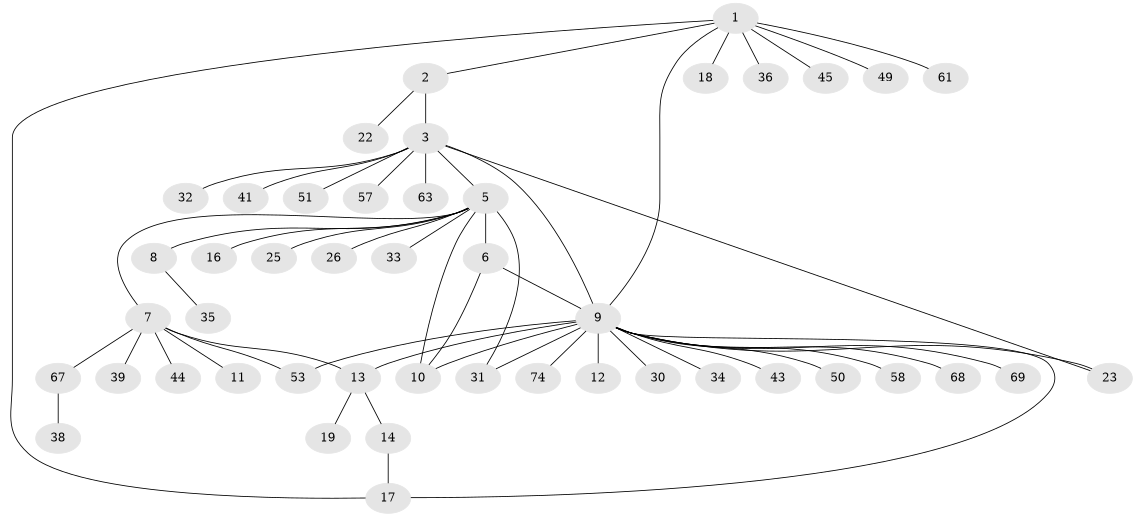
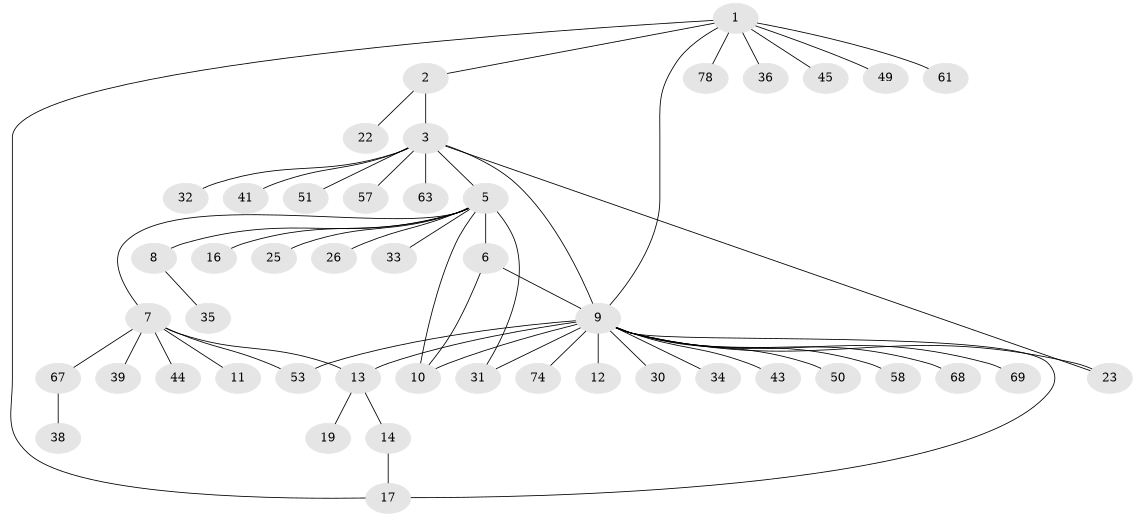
(706, 78) -> (706, 78)
